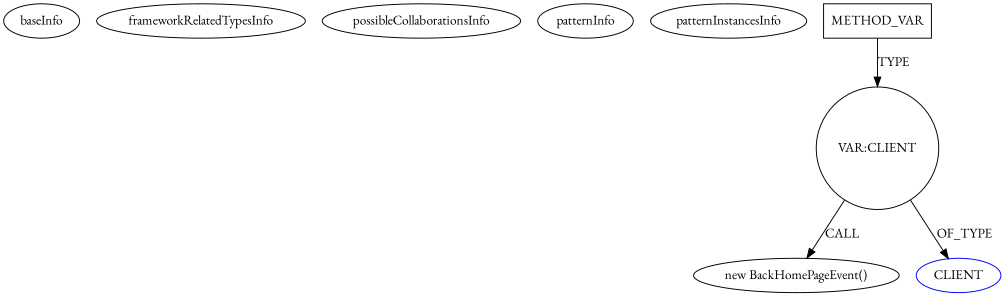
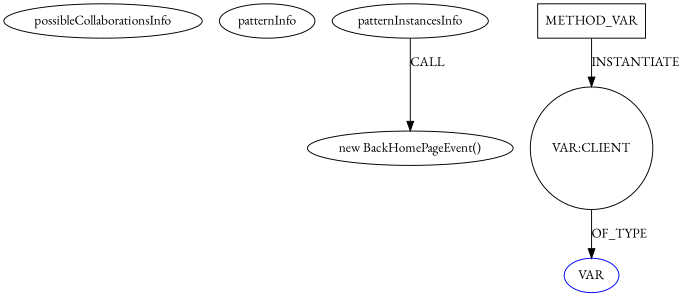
(42, 21) -> none
(201, 21) -> none
(894, 62) -> (636, 62)
(828, 225) -> (410, 80)
(959, 275) -> (592, 275)
